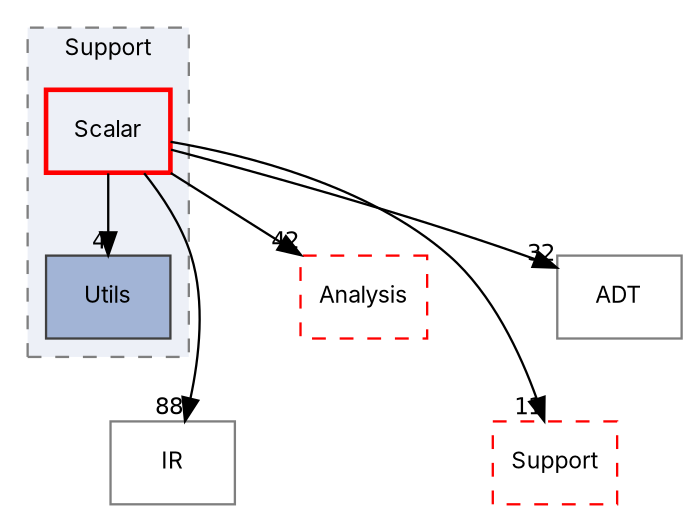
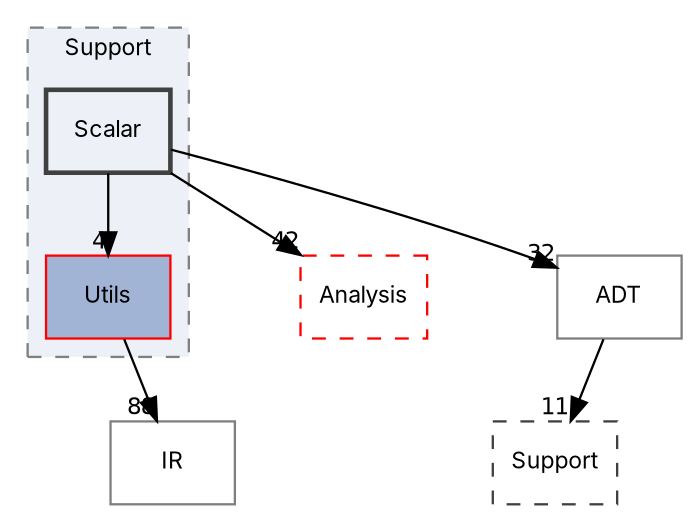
(108, 131) -> (108, 131)
(433, 243) -> (591, 369)
(196, 280) -> (137, 371)
(108, 297) -> (108, 297)
(555, 463) -> (555, 463)
